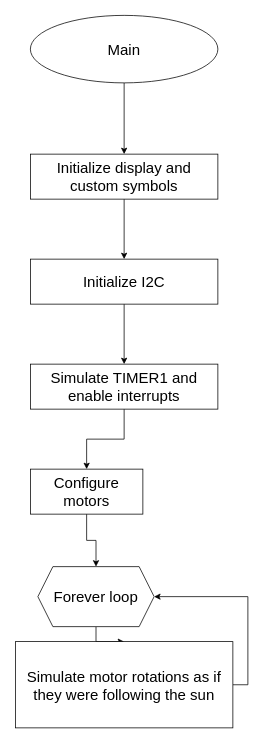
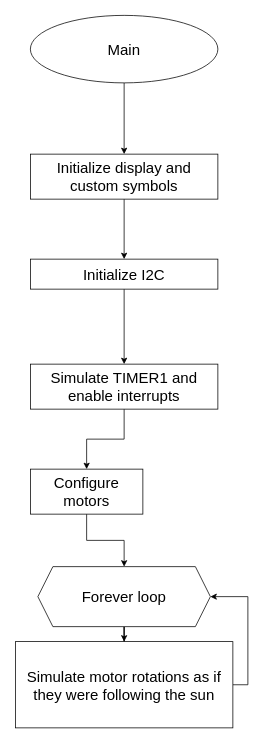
(124, 282) -> (124, 274)
(96, 597) -> (124, 597)
